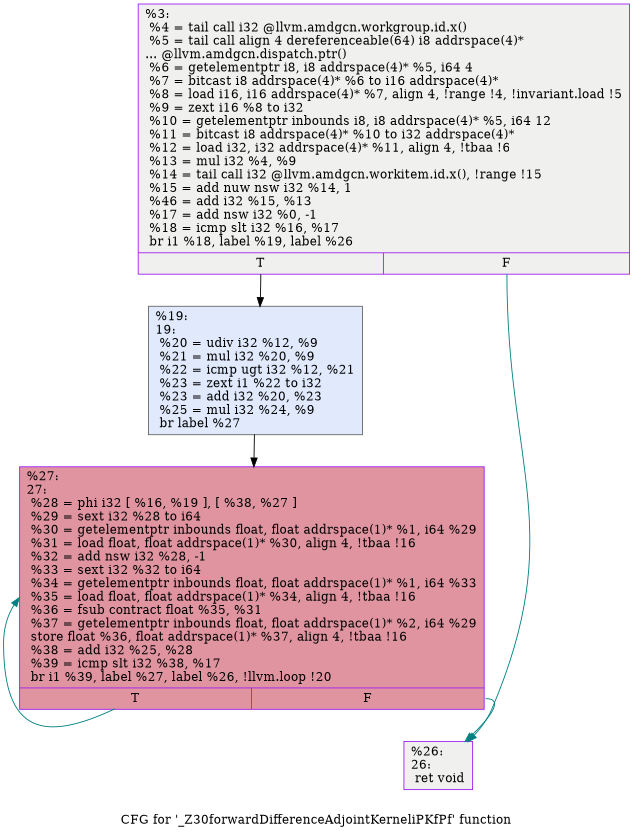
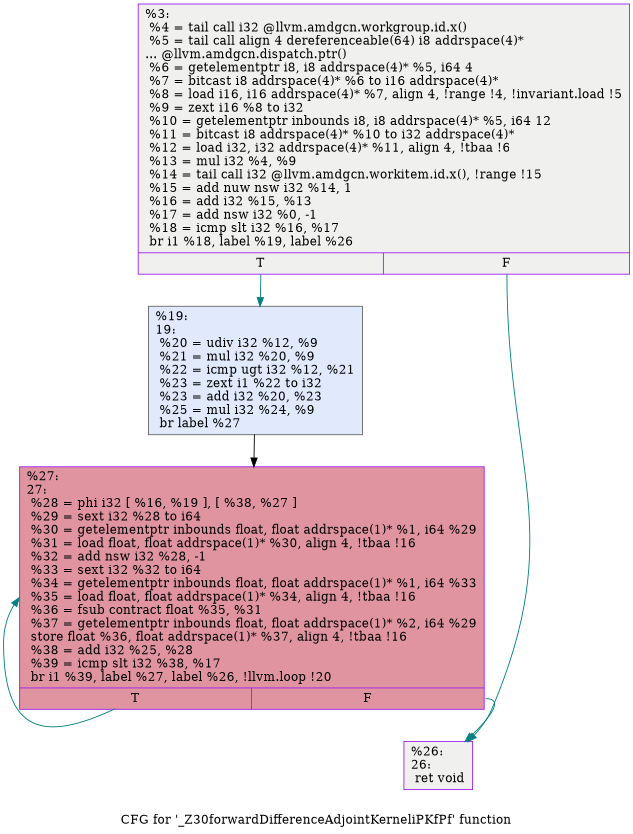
(229, 202) -> (229, 202)
(261, 286) -> (261, 286)
